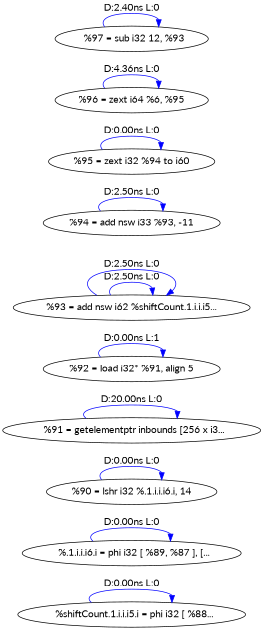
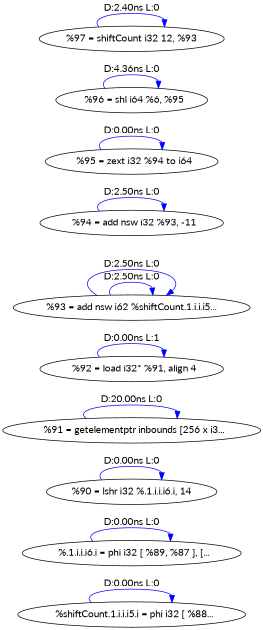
(132, 39) -> (132, 39)
(132, 100) -> (132, 100)
(132, 162) -> (132, 162)
(132, 223) -> (132, 223)
(132, 369) -> (132, 369)
